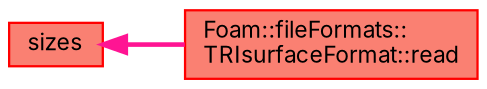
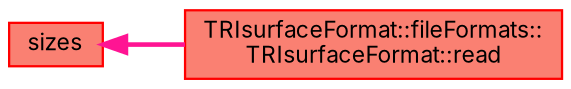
(331, 45) -> (374, 45)
